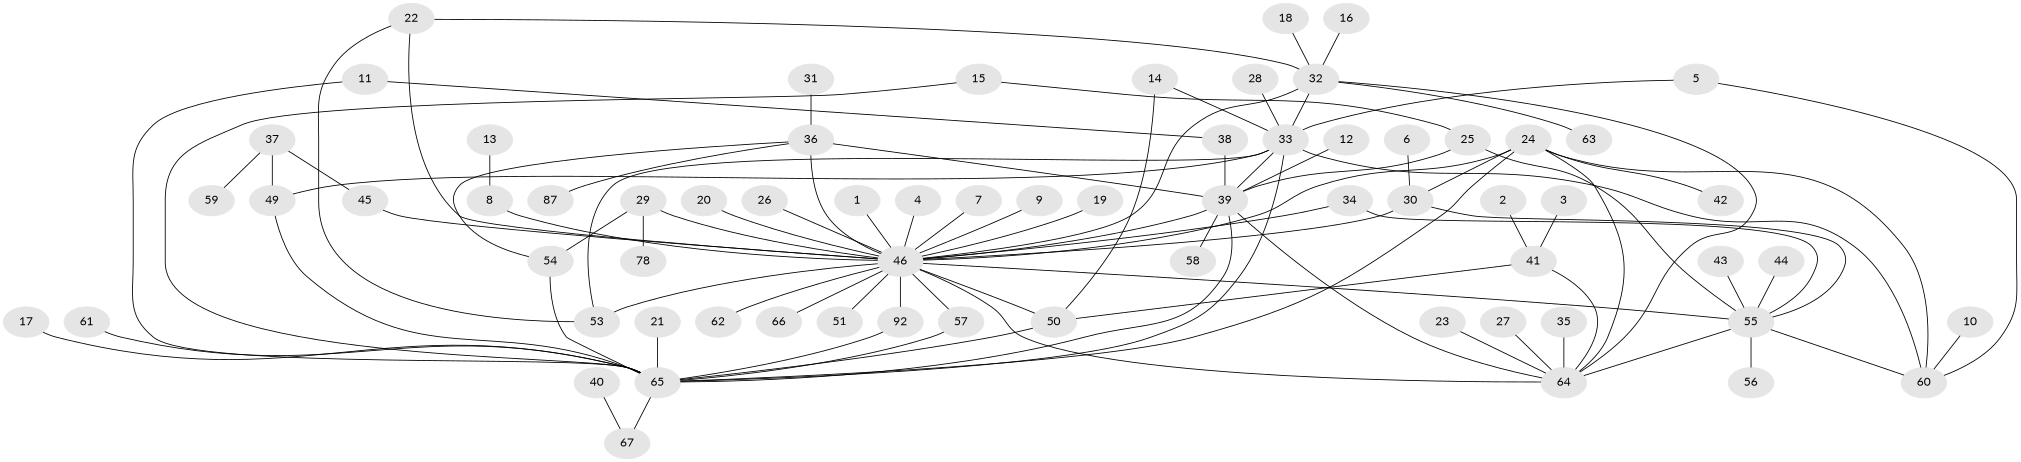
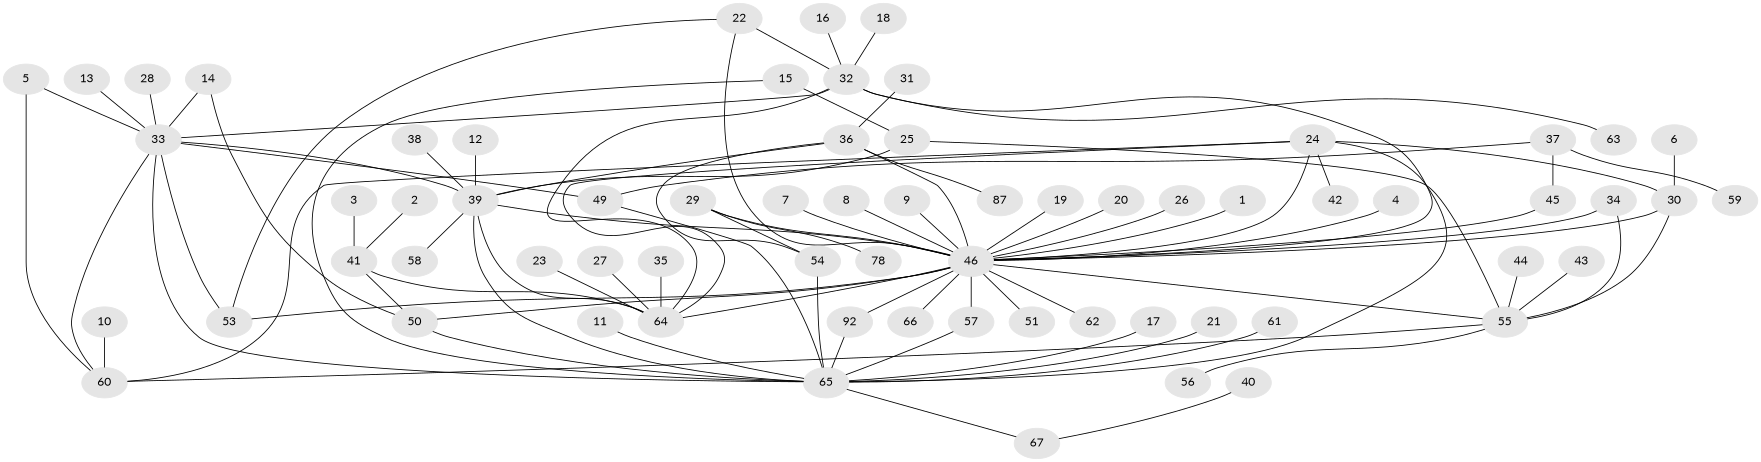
(795, 110) -> none
(490, 168) -> (123, 110)
(1657, 352) -> none
